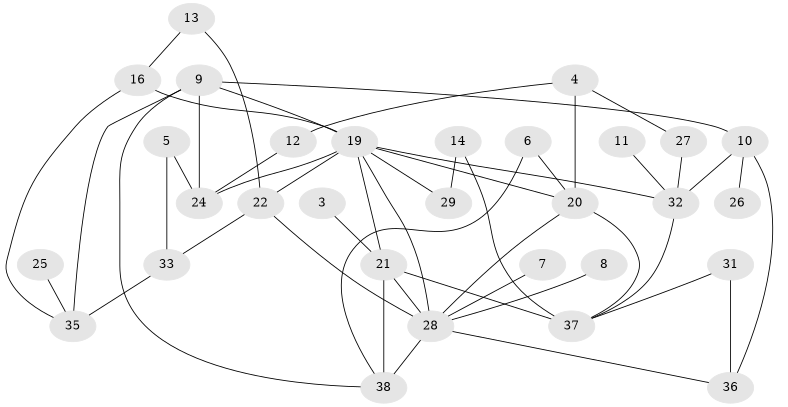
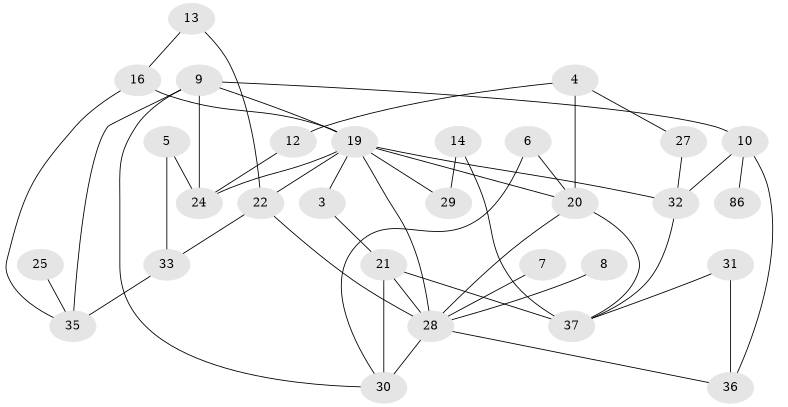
(622, 142) -> none
(369, 203) -> (338, 173)
(737, 203) -> (737, 203)
(384, 388) -> (384, 388)
